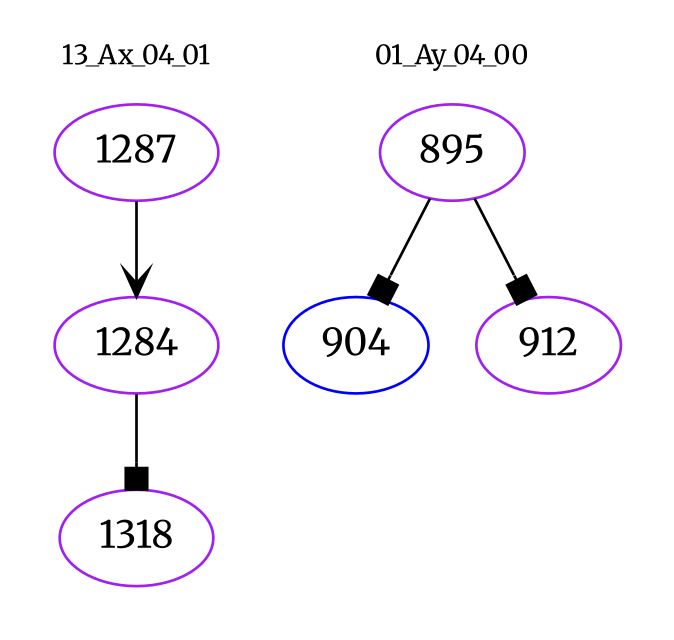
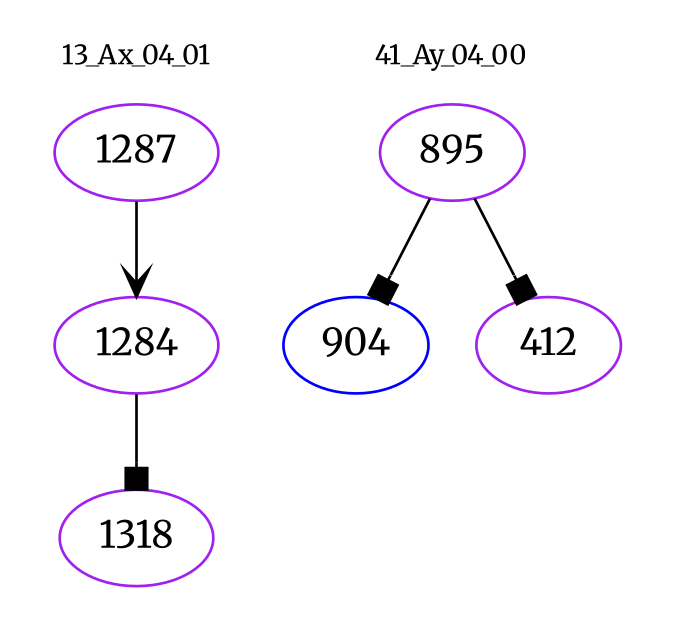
(452, 58) -> (452, 58)
(549, 345) -> (549, 345)
